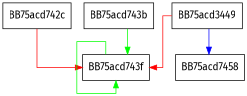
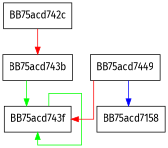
(207, 16) -> (125, 67)
(37, 67) -> (38, 38)
(210, 67) -> (131, 119)
